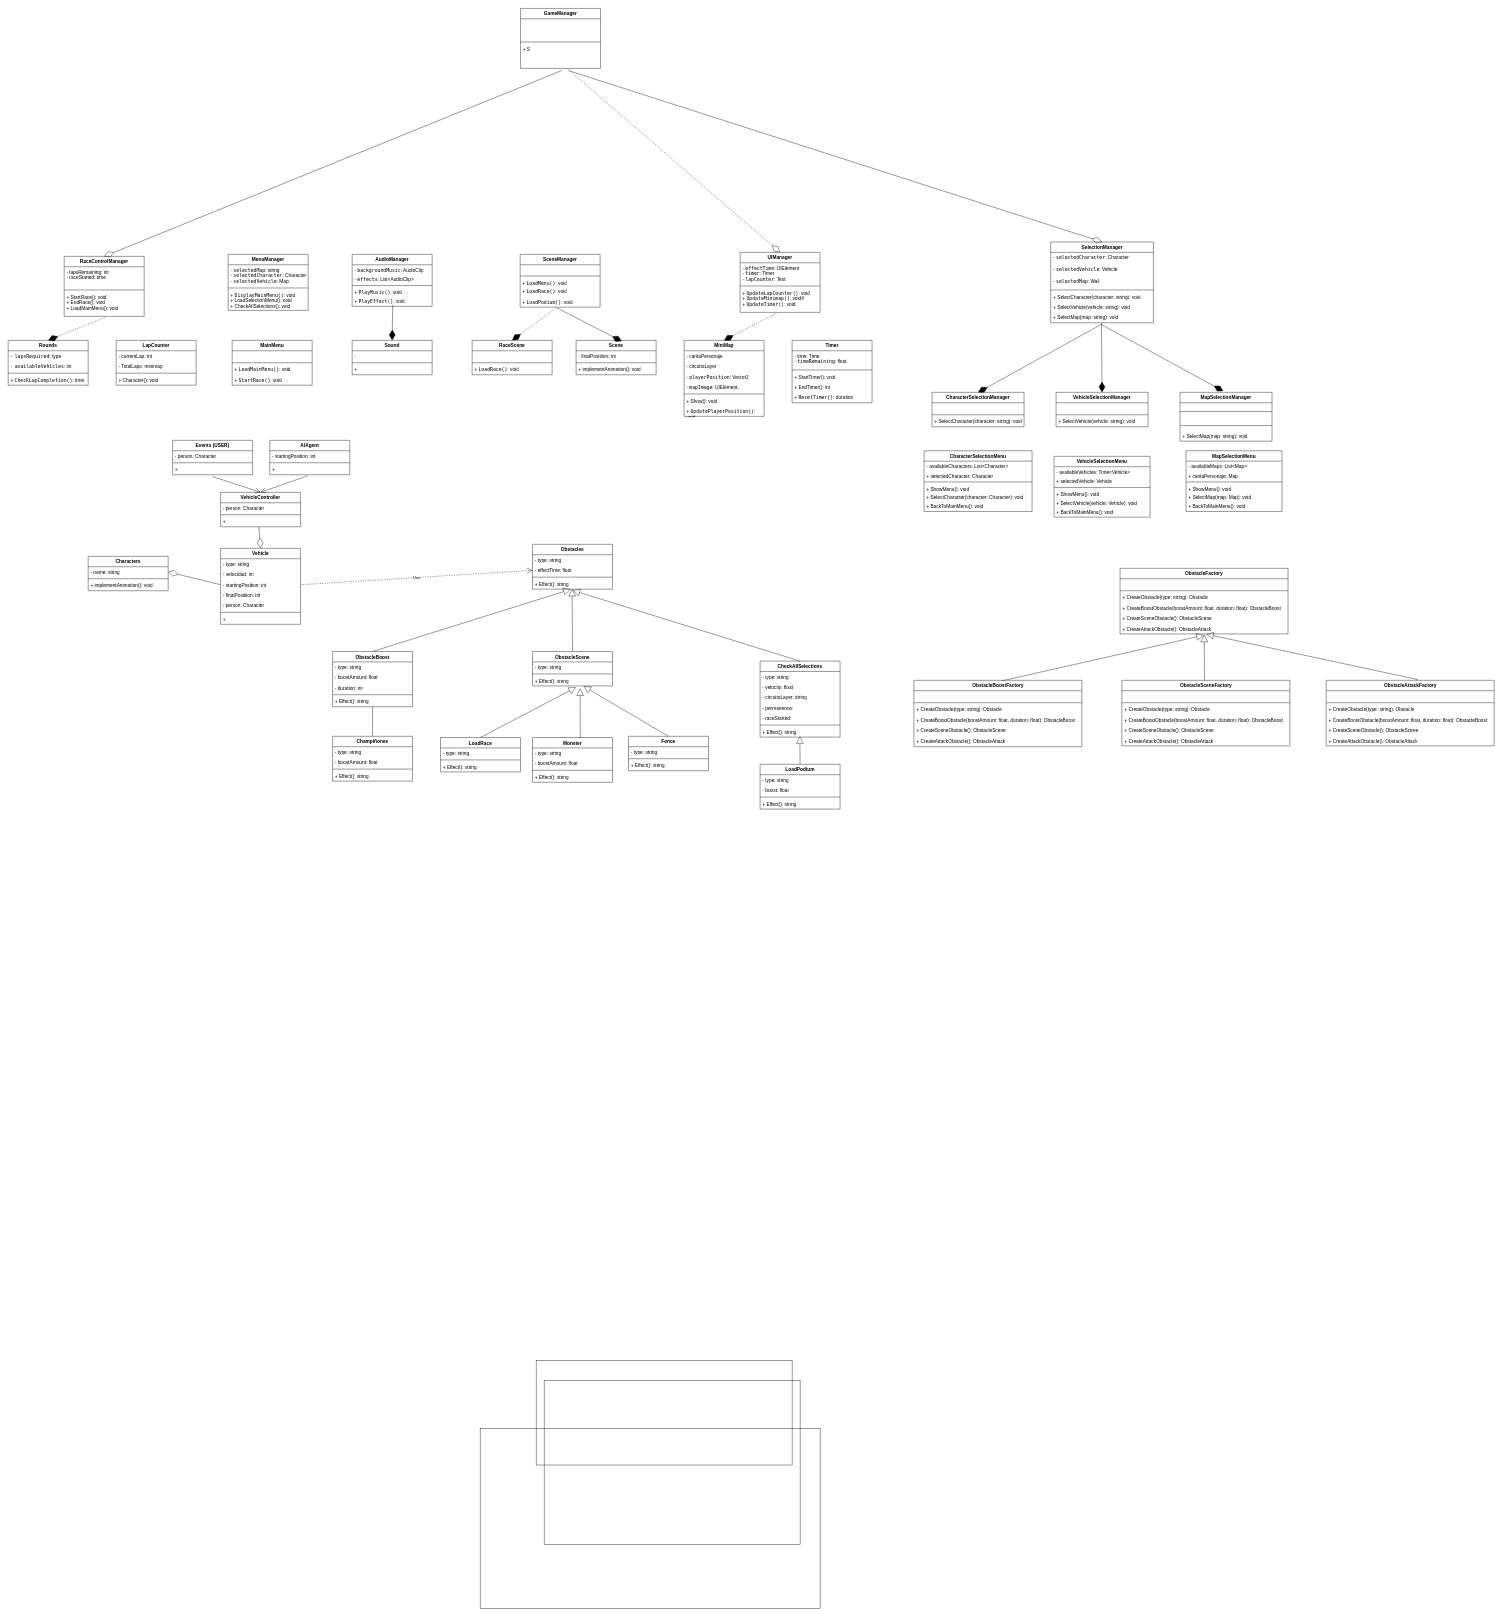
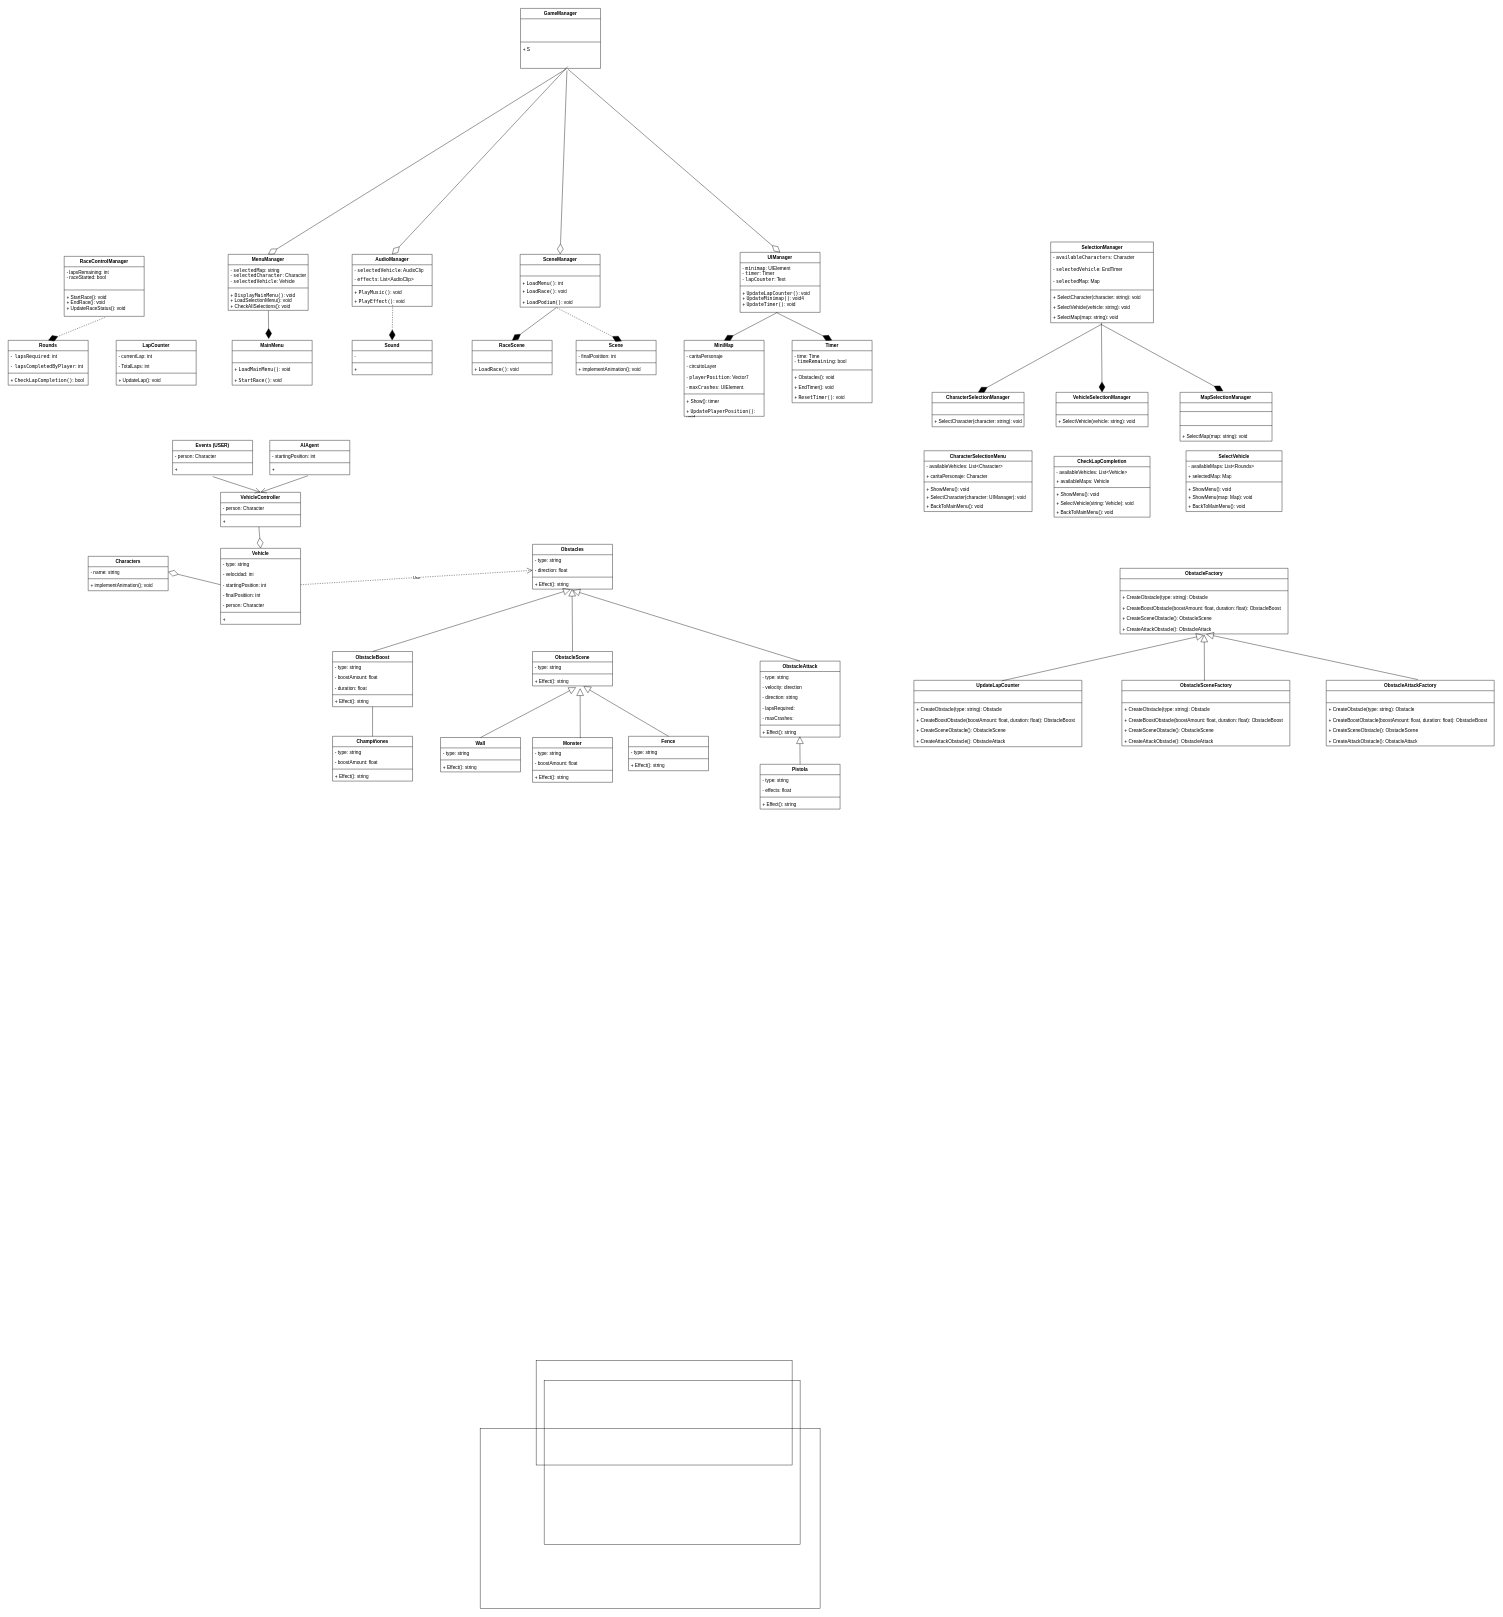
none -> (484, 156)
(834, 156) -> none
none -> (564, 158)
(671, 158) -> (671, 158)
none -> (417, 162)
(335, 163) -> none
(1092, 258) -> (1093, 258)
(388, 270) -> (387, 270)
(1084, 270) -> (1086, 270)
(771, 274) -> (766, 274)
(90, 275) -> (90, 275)
(269, 279) -> (269, 279)
(1076, 282) -> (1076, 282)
(545, 283) -> (544, 283)
(93, 303) -> (99, 303)
(393, 319) -> (393, 319)
(538, 321) -> (538, 321)
(584, 322) -> (584, 322)
(754, 325) -> (754, 325)
none -> (269, 327)
none -> (822, 335)
(36, 356) -> (34, 356)
(820, 359) -> (819, 359)
(39, 367) -> (46, 367)
(142, 367) -> (137, 367)
(717, 377) -> (717, 377)
(818, 377) -> (817, 377)
(45, 380) -> (45, 380)
(142, 380) -> (142, 380)
(714, 387) -> (716, 387)
(814, 387) -> (816, 387)
(824, 398) -> (819, 398)
(703, 401) -> (704, 401)
(1234, 456) -> (1234, 456)
(1102, 462) -> (1102, 462)
(973, 467) -> (969, 467)
(1219, 467) -> (1223, 467)
(1095, 472) -> (1095, 472)
(964, 476) -> (962, 476)
(1216, 476) -> (1210, 476)
(1087, 482) -> (1084, 482)
(1221, 498) -> (1220, 498)
(979, 501) -> (979, 501)
(1101, 503) -> (1100, 503)
(557, 571) -> (555, 571)
(800, 667) -> (800, 667)
(998, 686) -> (998, 686)
(782, 687) -> (786, 687)
(352, 688) -> (355, 688)
(790, 698) -> (784, 698)
(779, 708) -> (780, 708)
(780, 719) -> (779, 719)
(481, 743) -> (481, 743)
(800, 770) -> (800, 770)
(779, 791) -> (782, 791)
